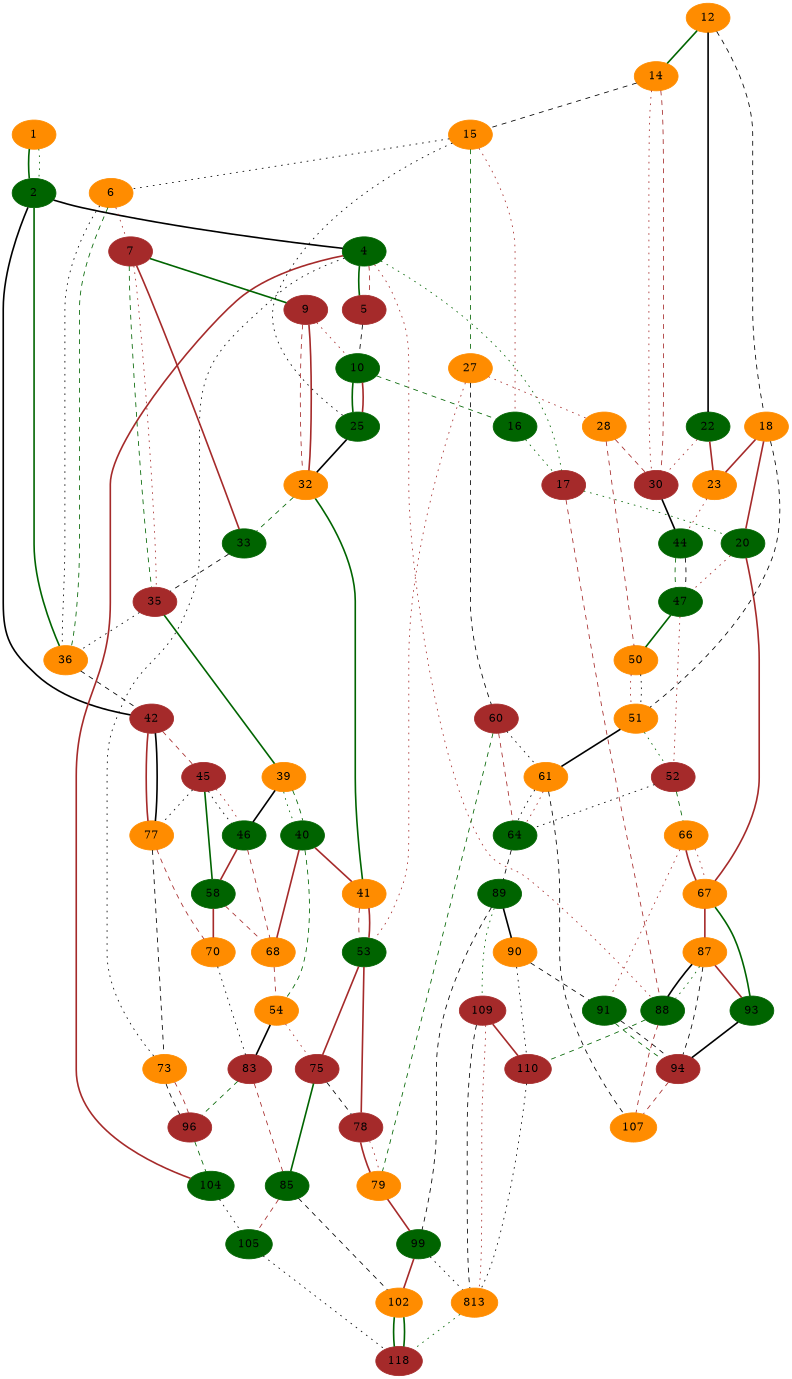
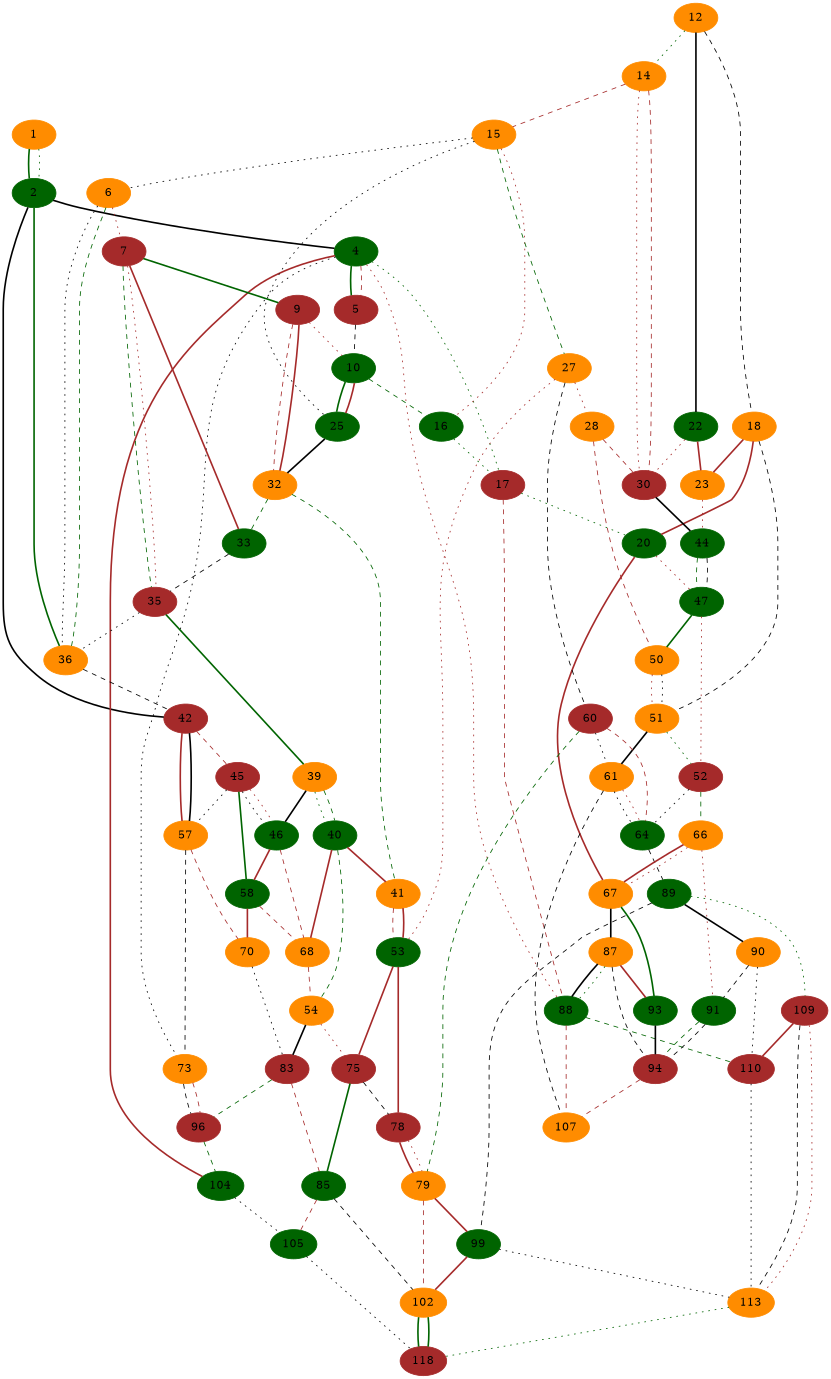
(682, 47) -> (670, 47)
(563, 105) -> (569, 105)
(355, 685) -> (380, 668)
(152, 835) -> (186, 835)
(705, 923) -> (611, 928)
none -> (423, 1244)
(474, 1303) -> (751, 1303)
